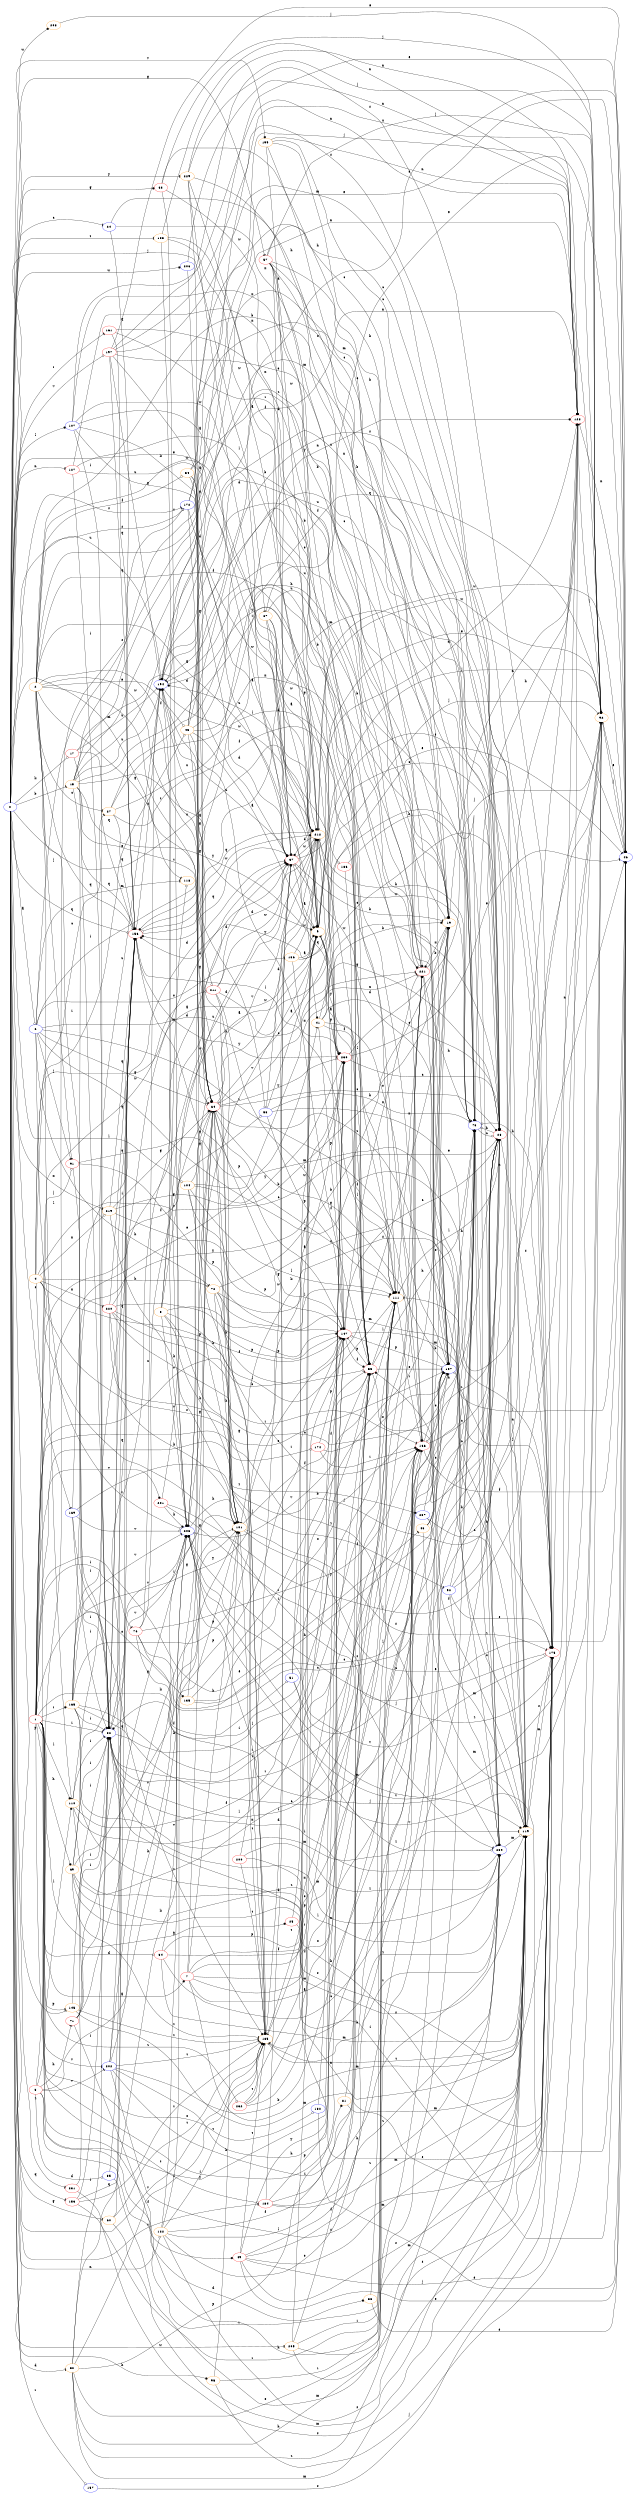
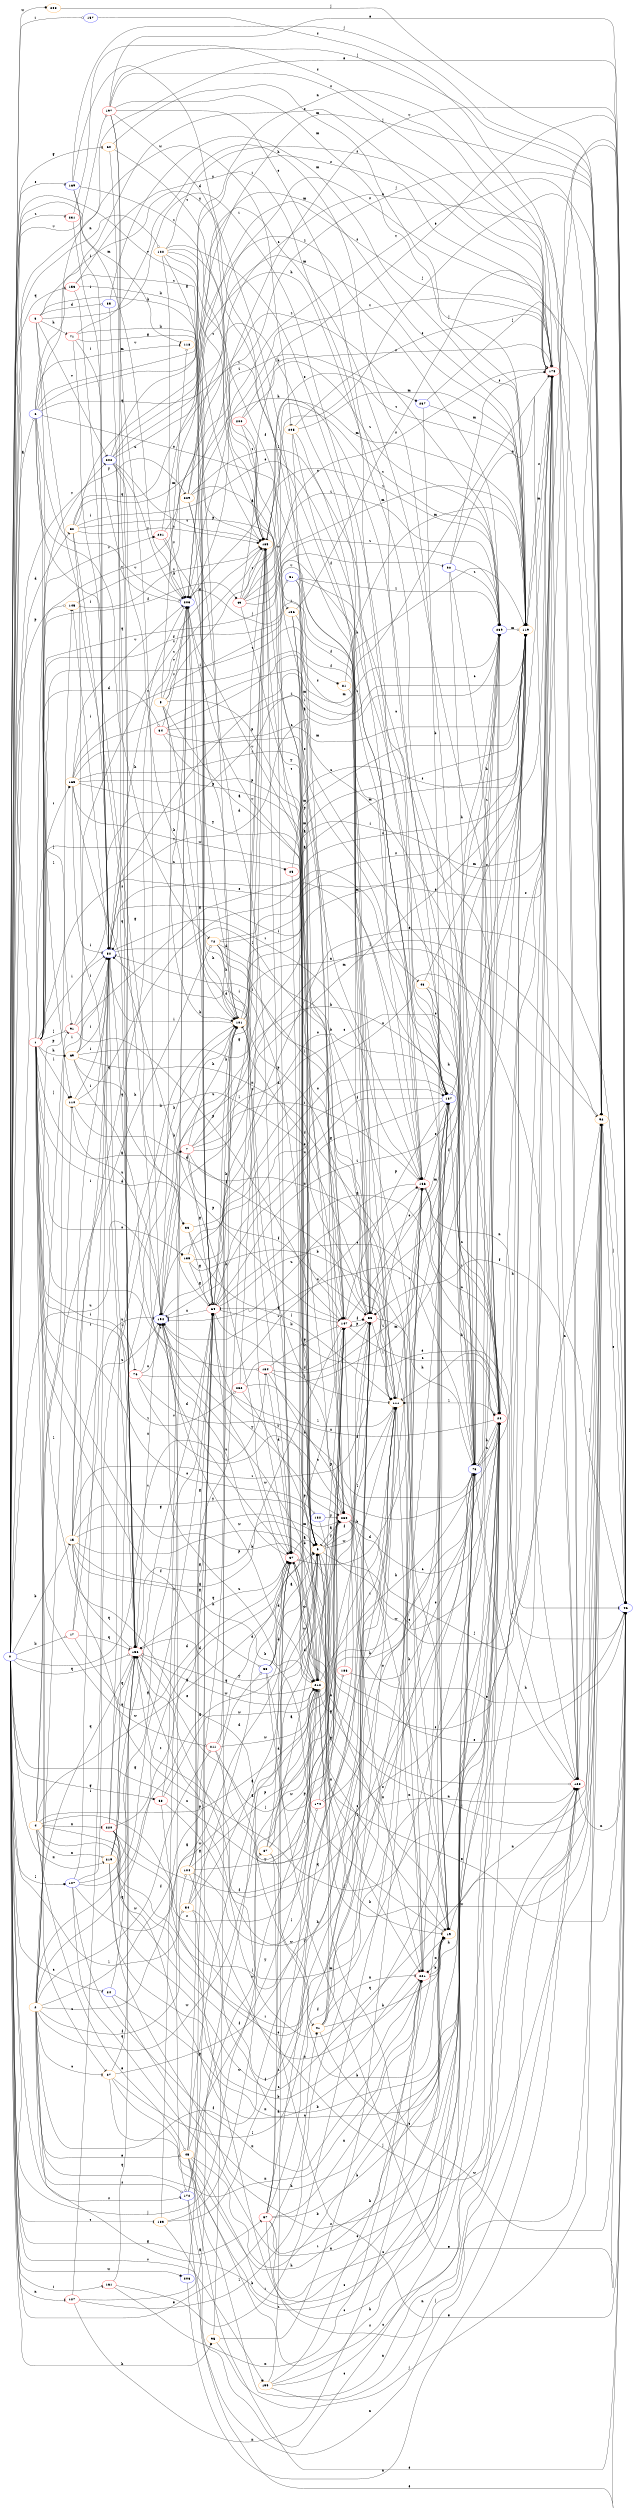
(151, 1366) -> (199, 1269)
(391, 1413) -> (422, 1465)
